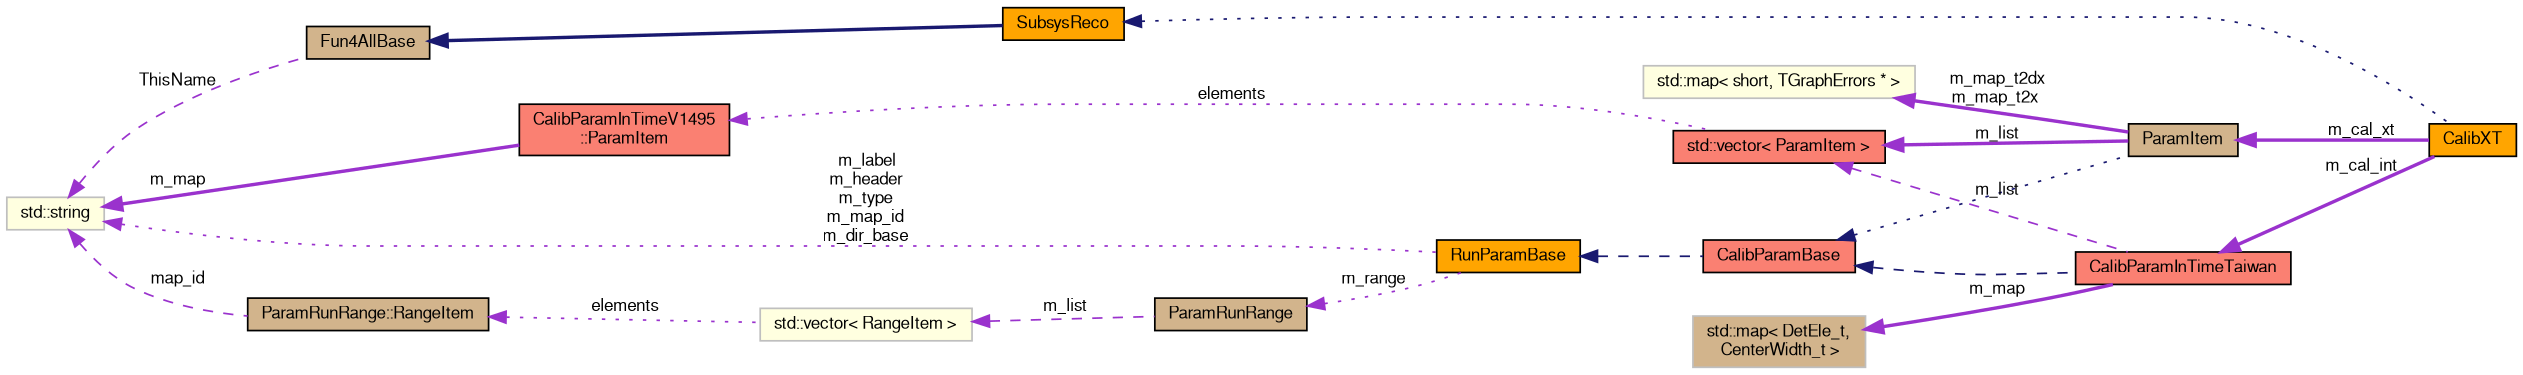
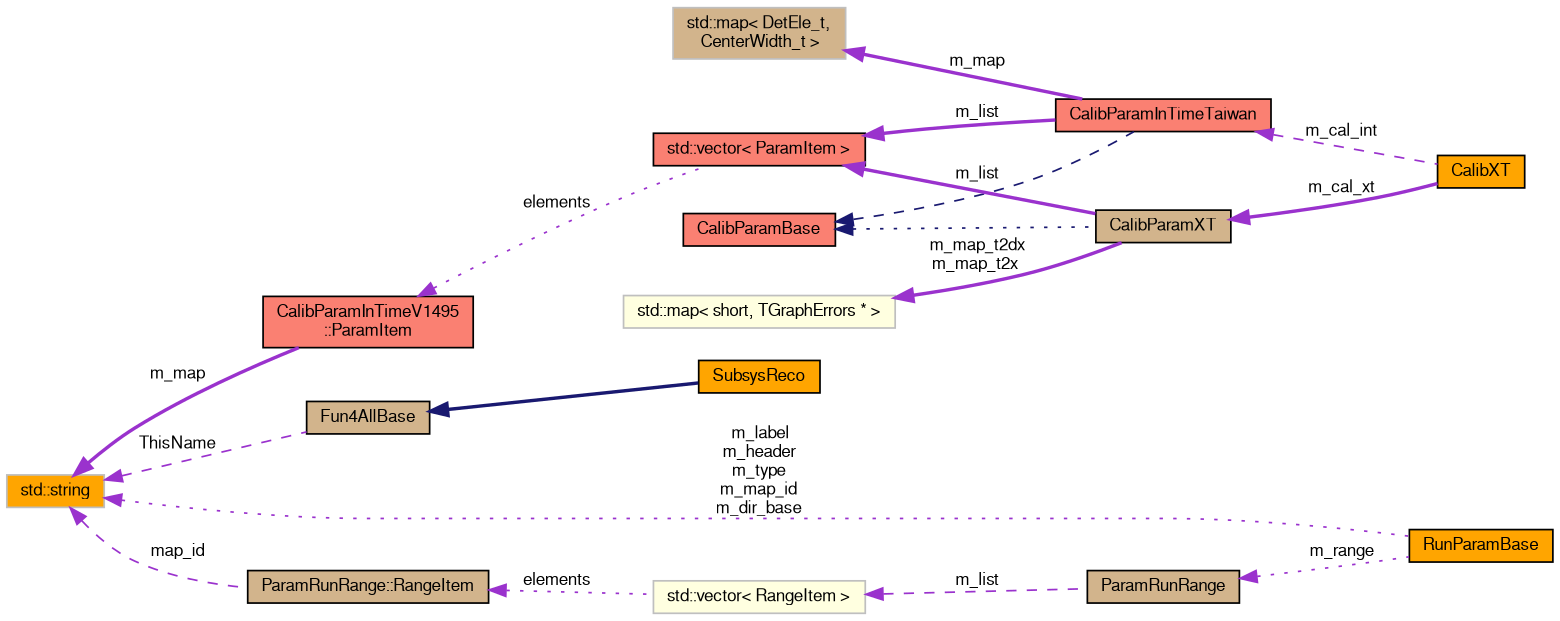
(1808, 17) -> none
(2183, 140) -> (1163, 226)
(2336, 201) -> (1355, 149)
(1990, 210) -> (969, 125)
(56, 214) -> (56, 491)
(1650, 256) -> none
